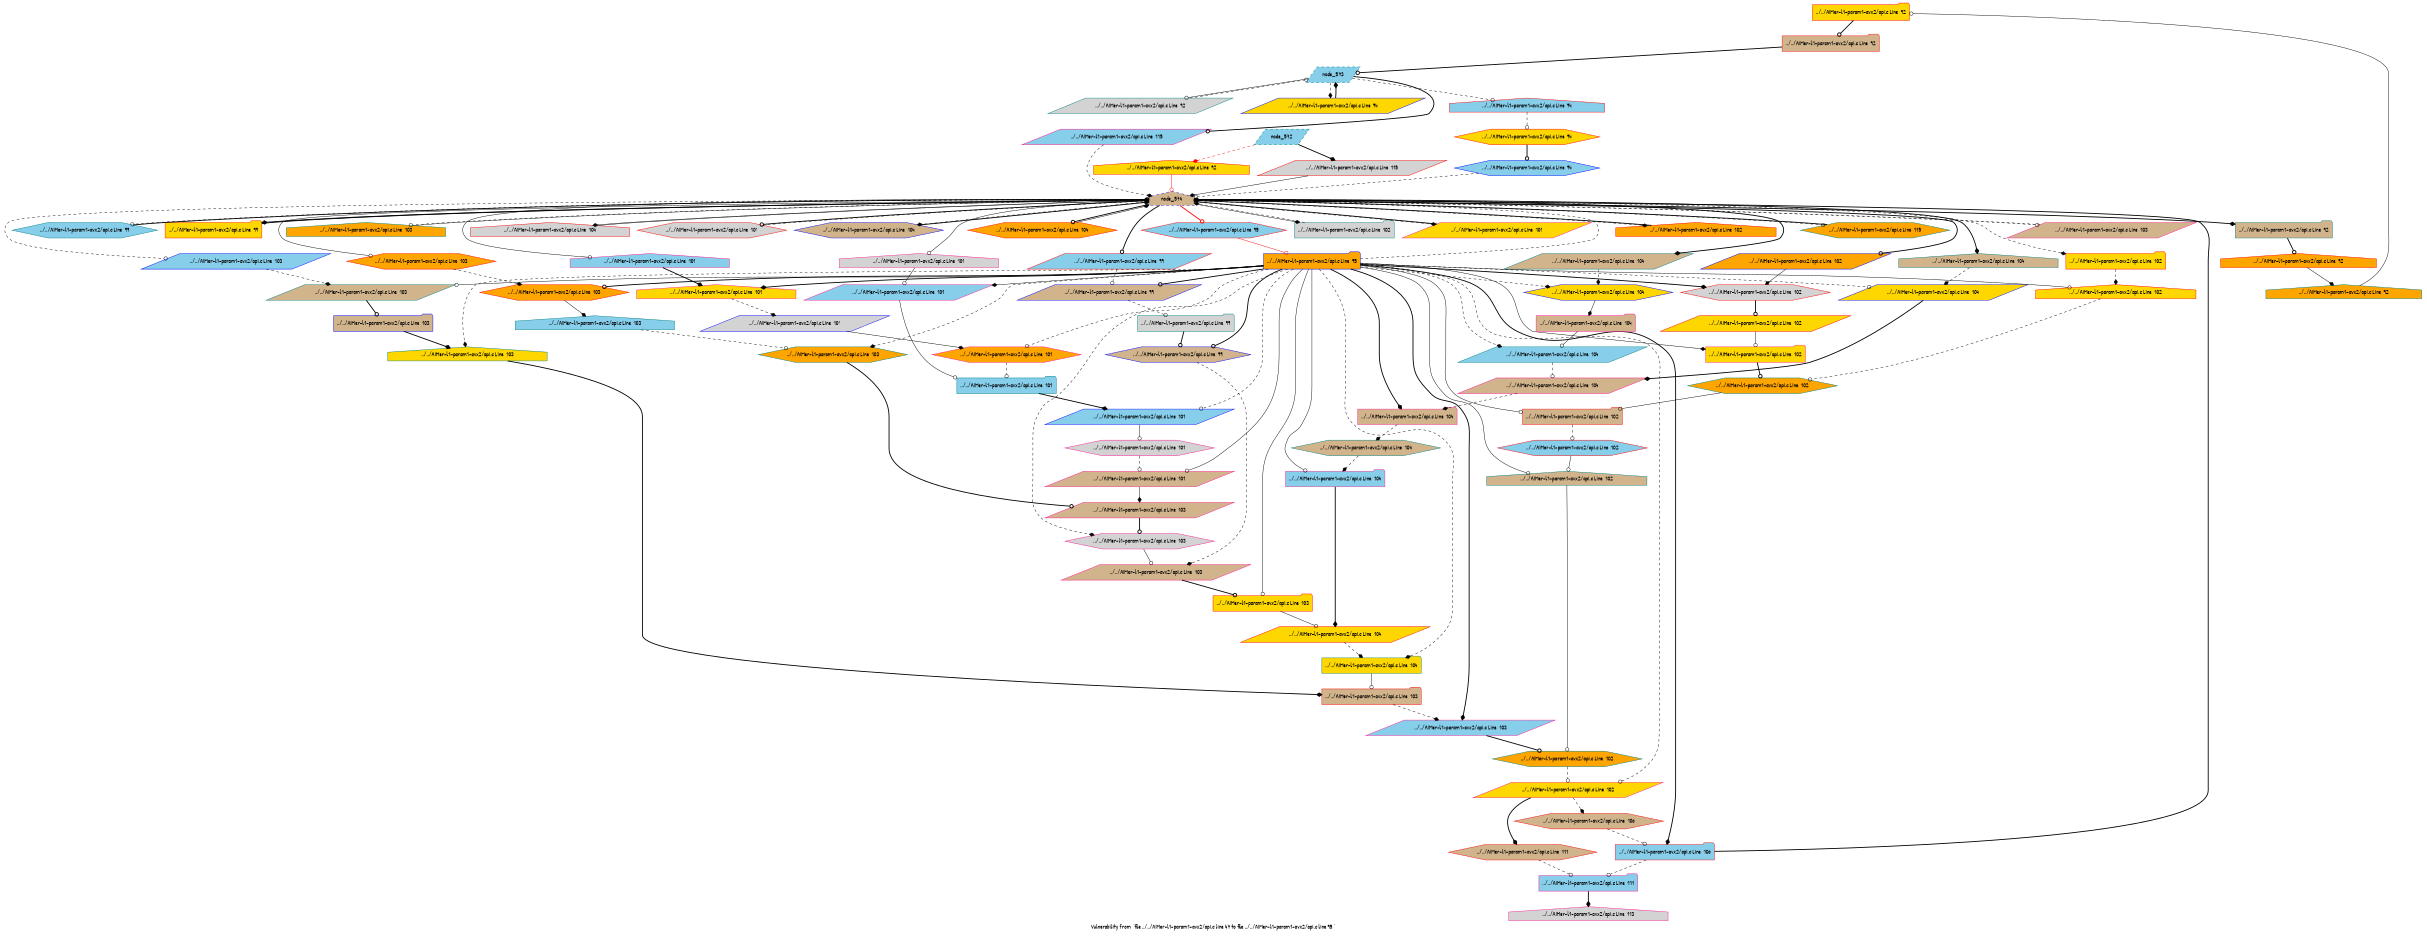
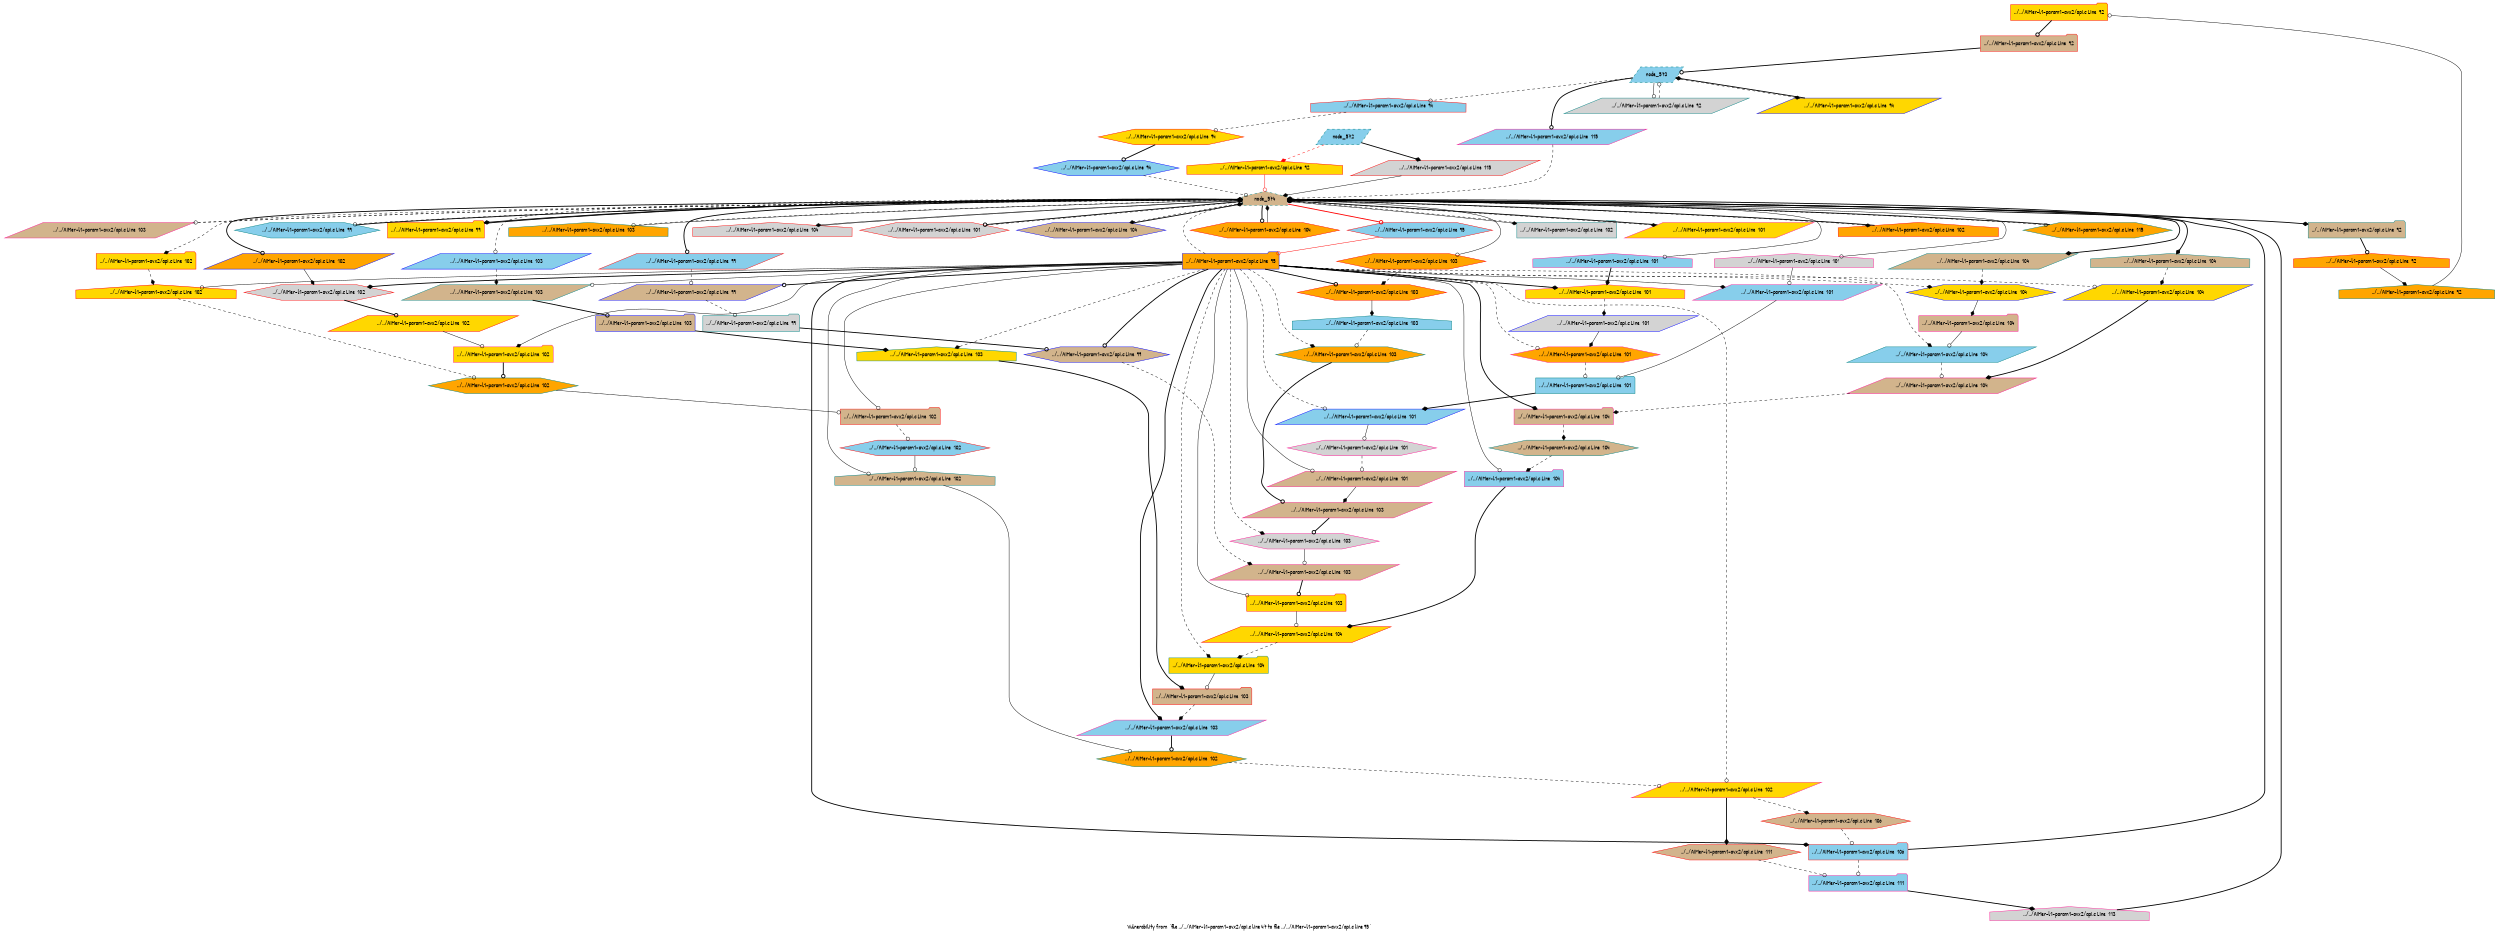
(1172, 199) -> (1265, 199)
none -> (2226, 222)
